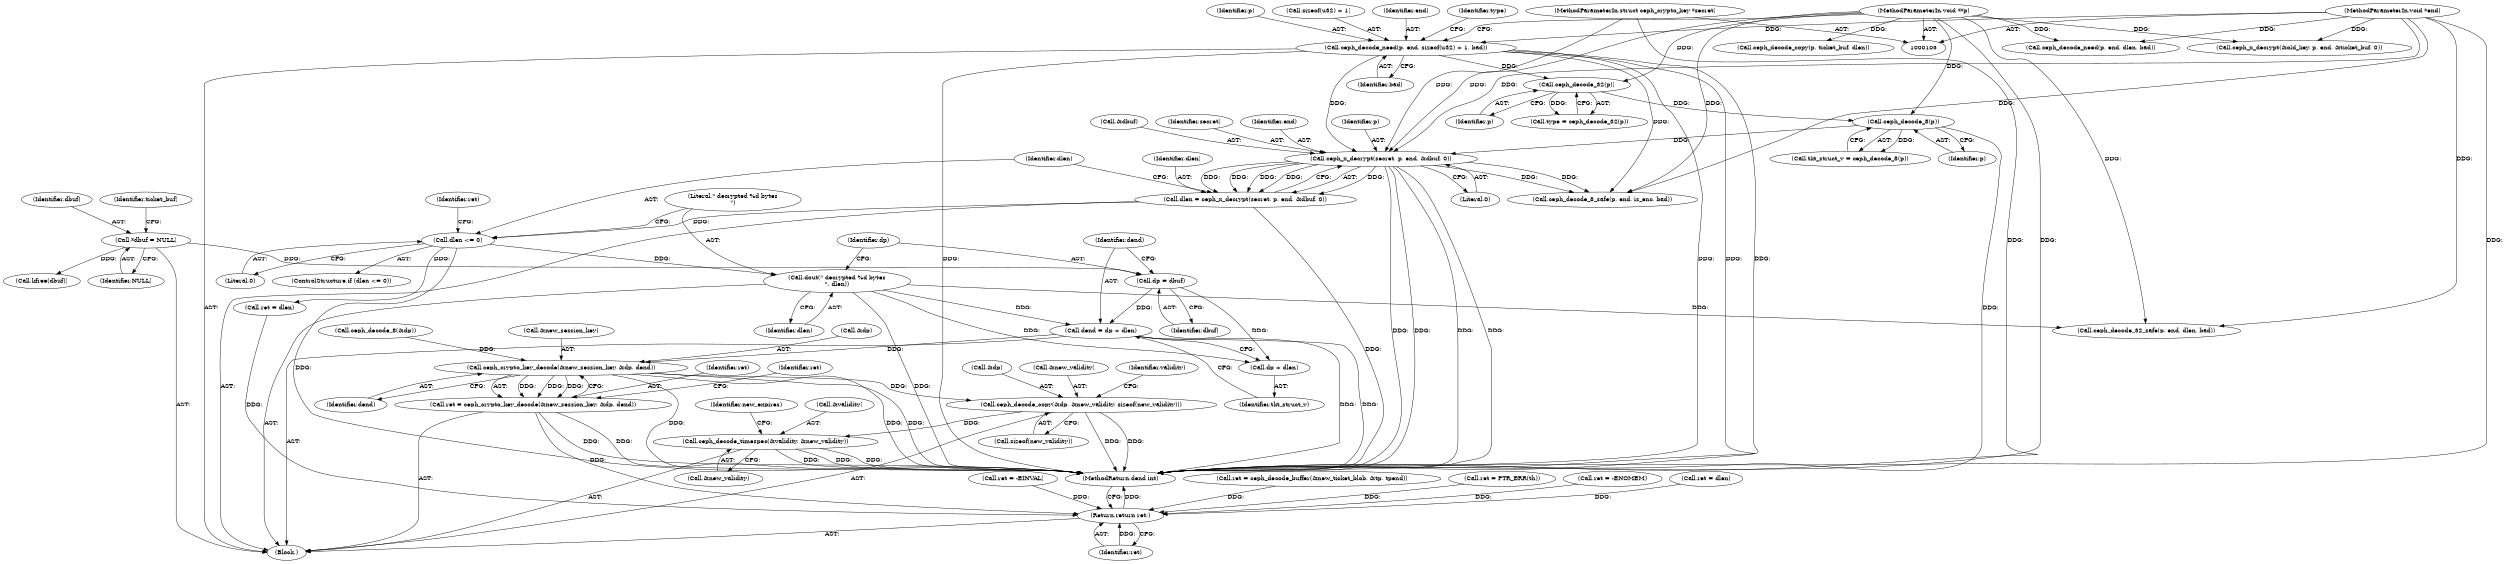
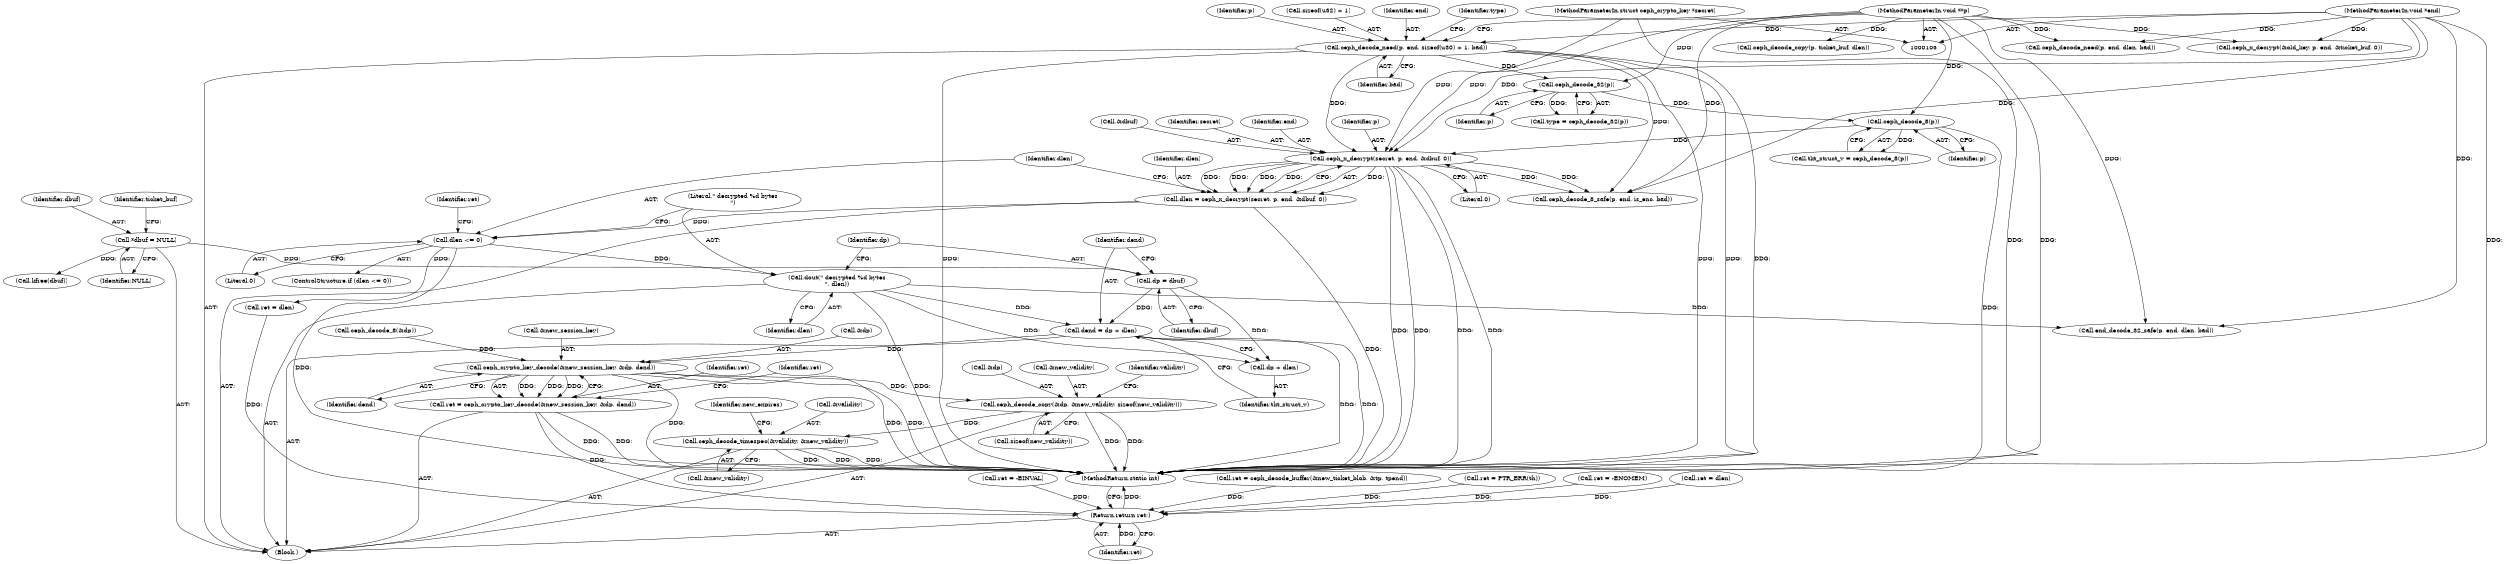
(1406, 48) -> (1406, 48)
(2146, 331) -> (2146, 331)
(1121, 479) -> (1121, 479)
